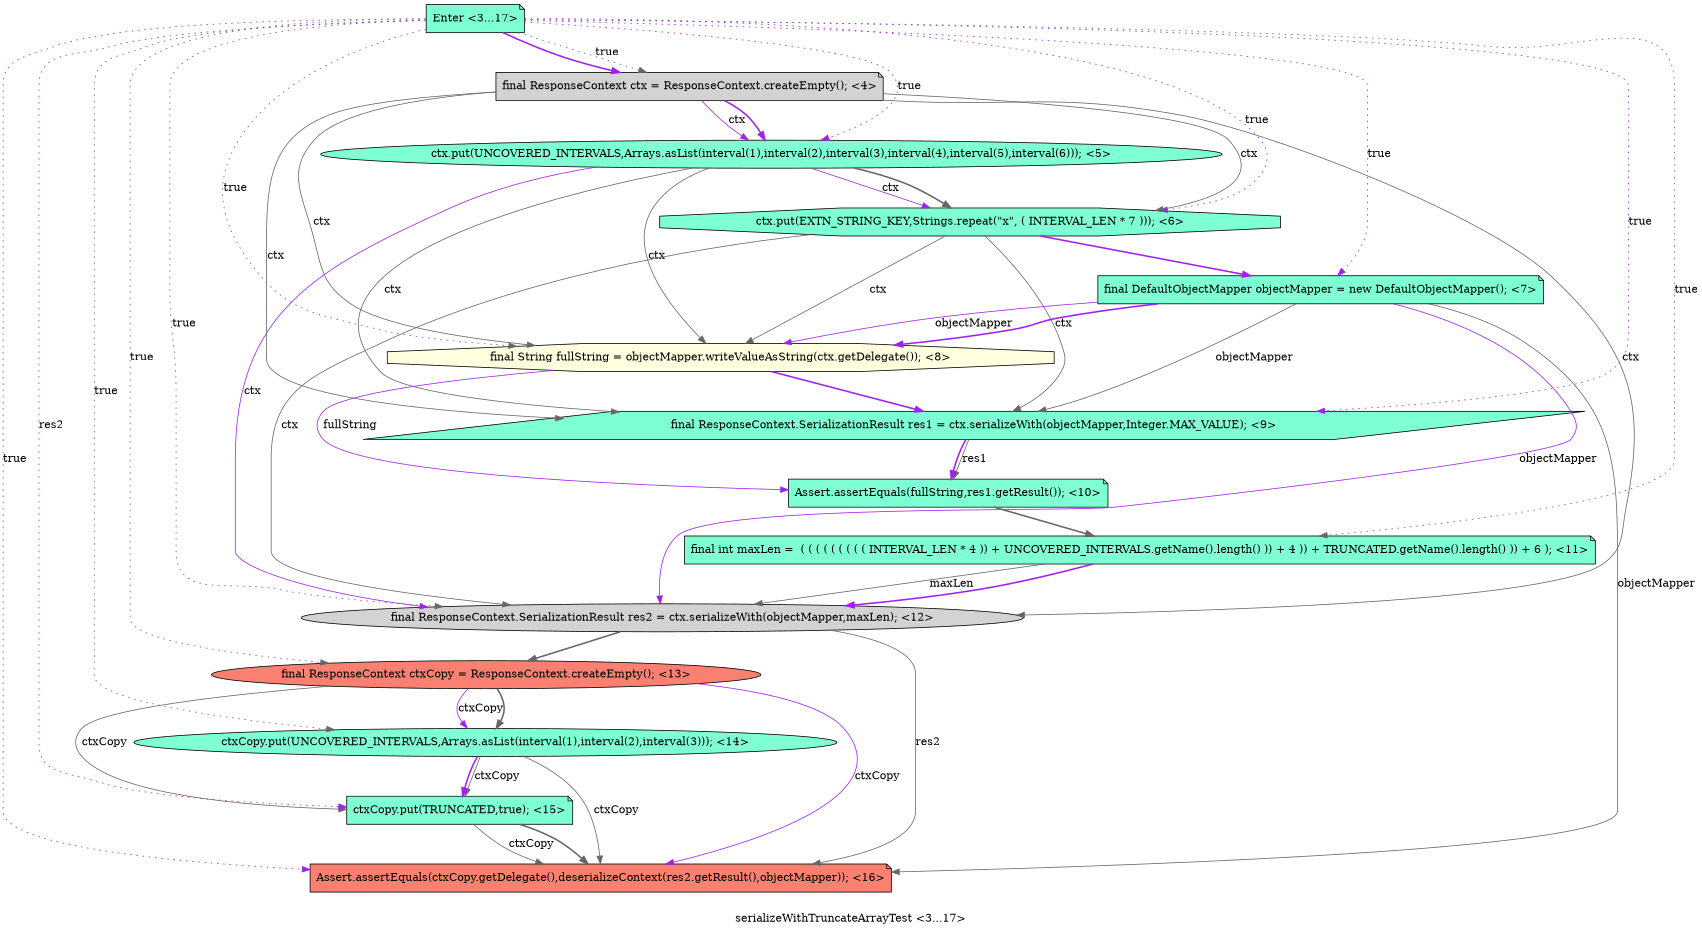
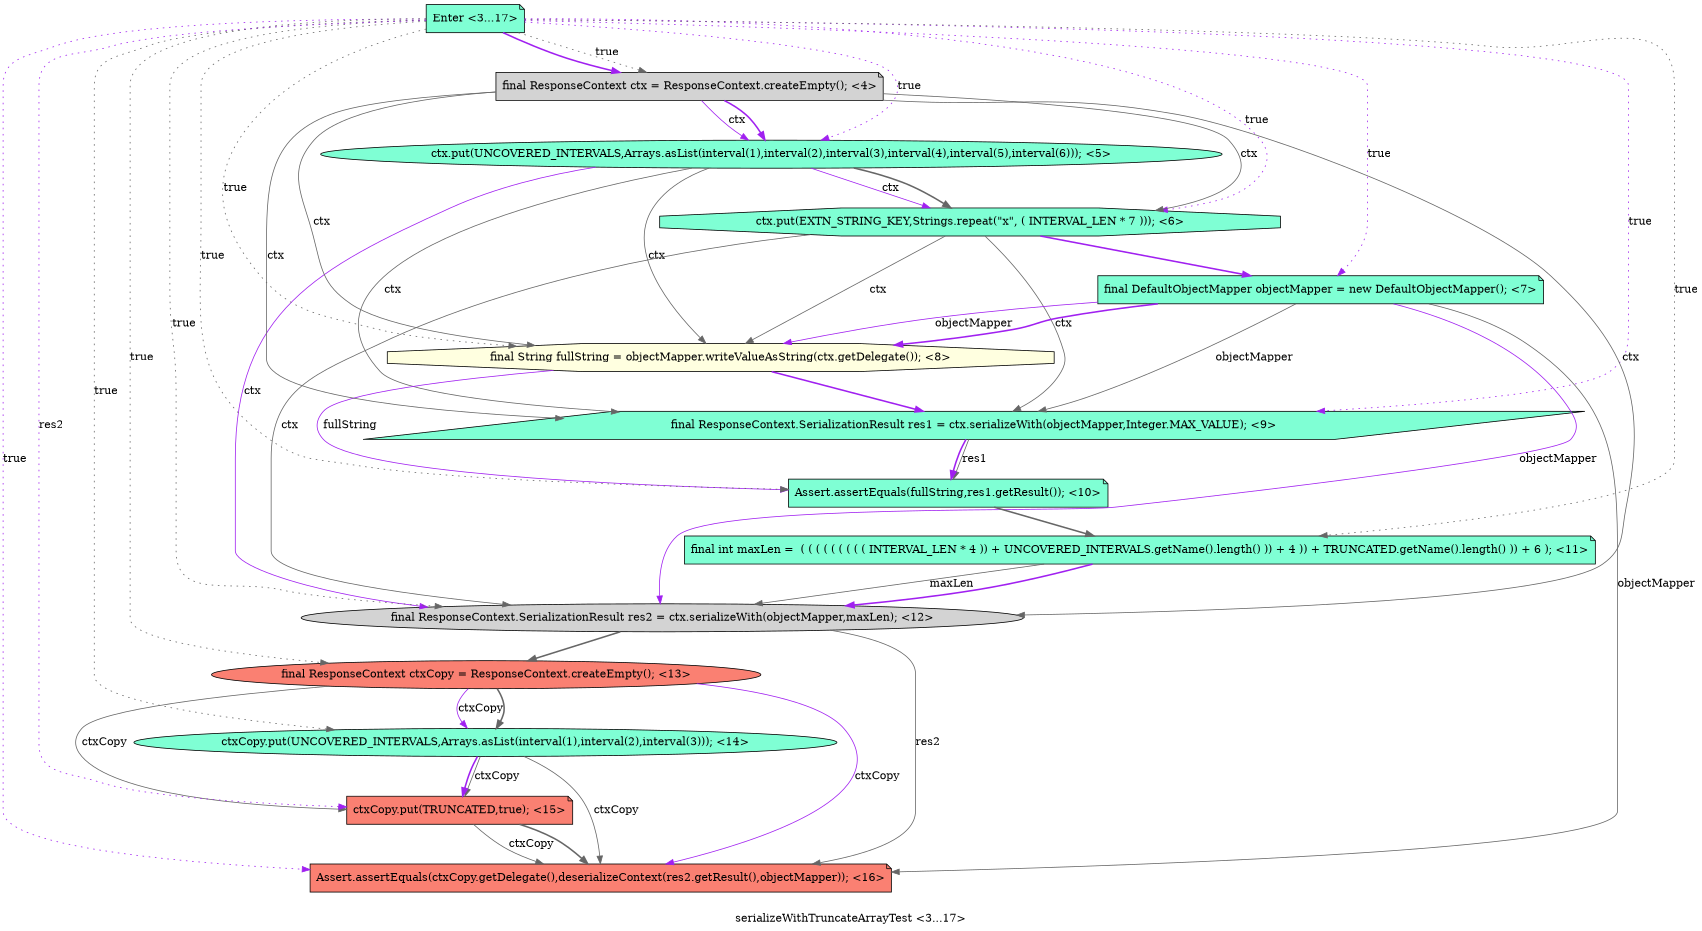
none -> (231, 404)
(460, 810) -> (460, 810)
